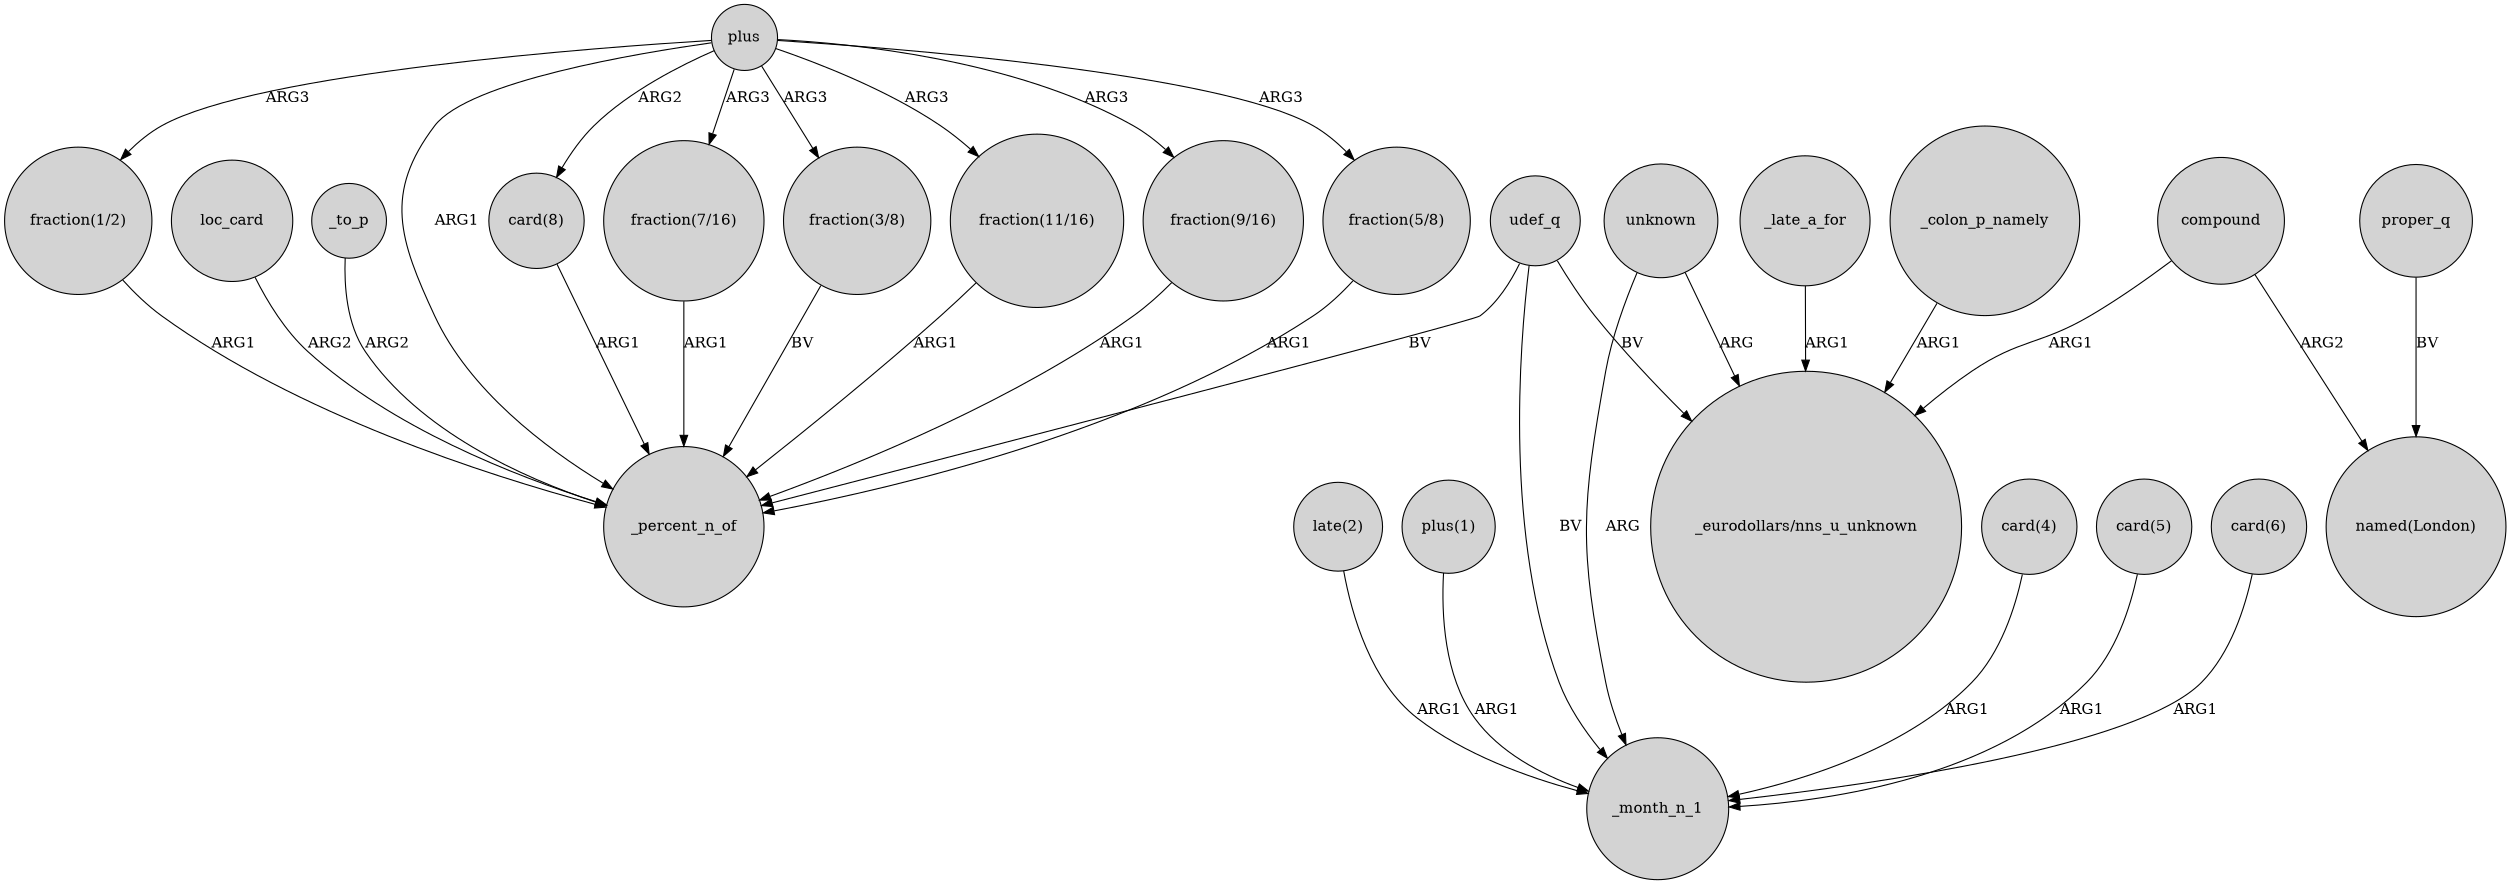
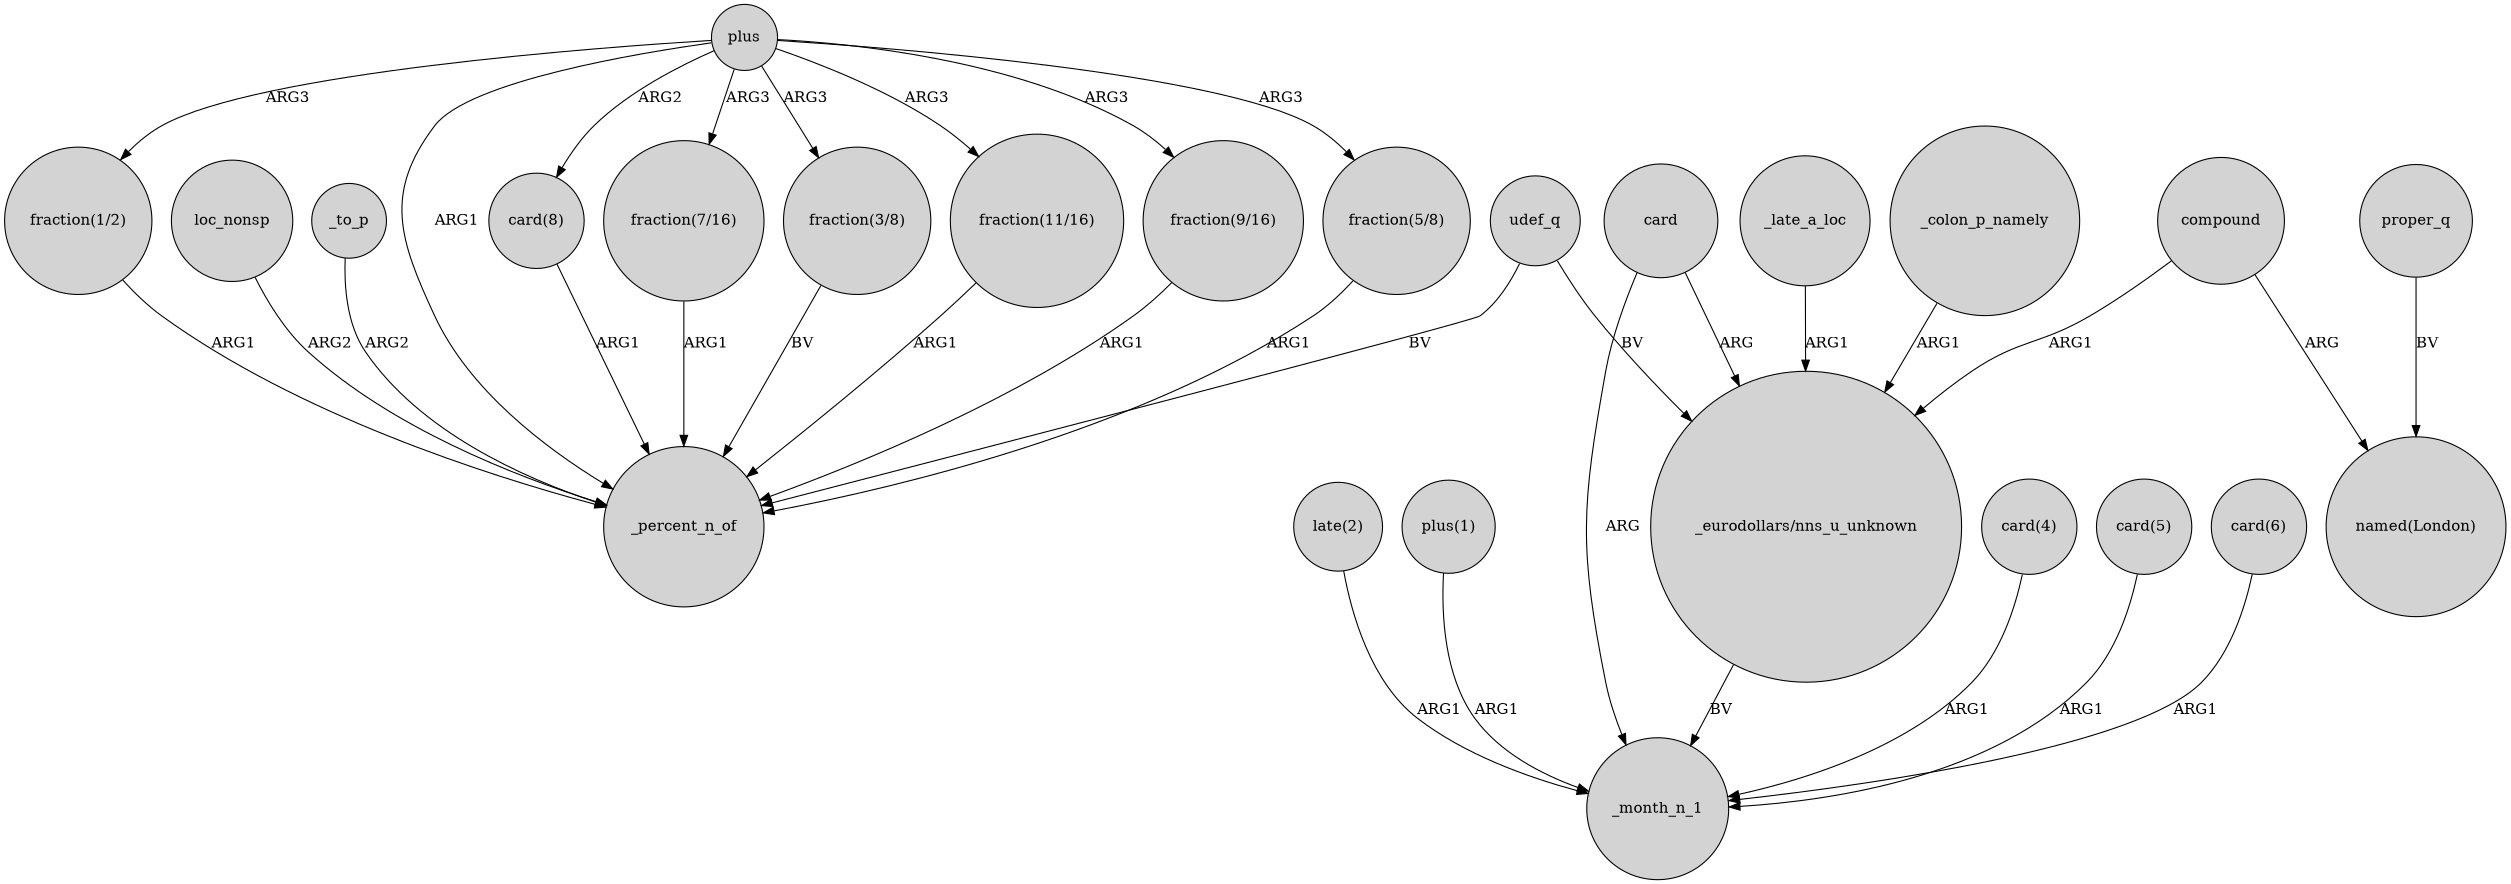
(232, 221) -> (232, 221)
(1661, 221) -> (1661, 221)
(1805, 221) -> (1805, 221)
(2322, 344) -> (2322, 344)
(1524, 515) -> (1715, 700)
